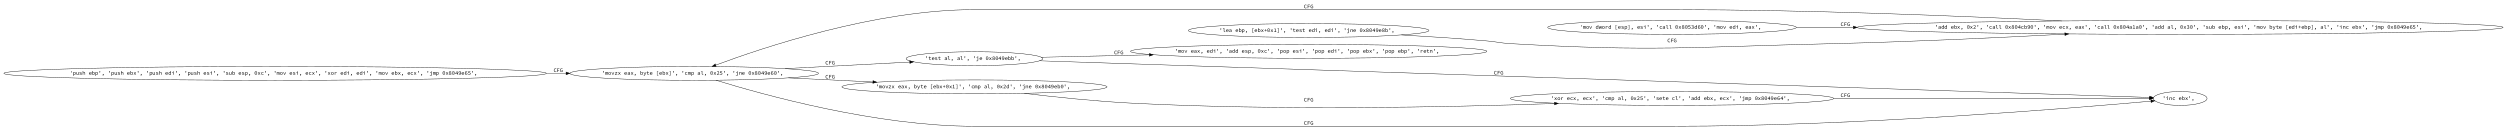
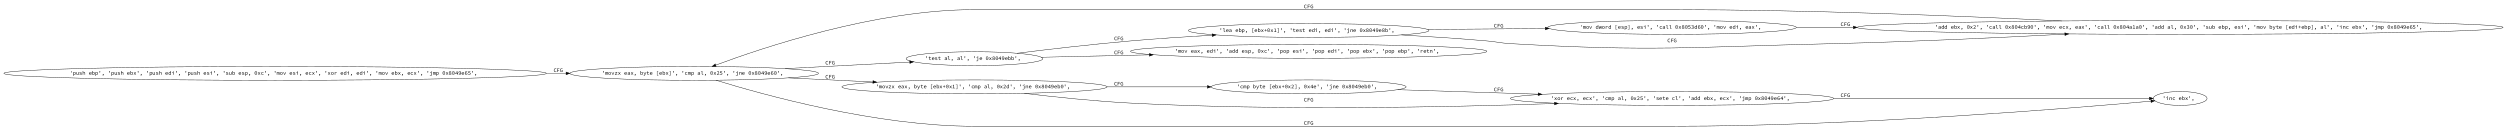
none -> (1486, 29)
(1595, 79) -> (1114, 42)
none -> (1309, 87)
